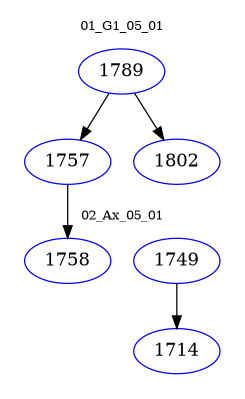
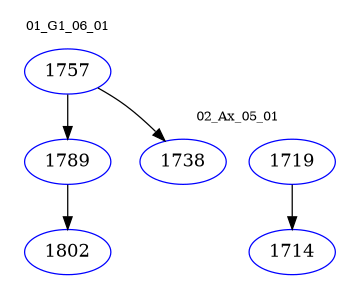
(122, 27) -> (68, 27)
(98, 111) -> (68, 110)
(68, 261) -> (183, 162)
(177, 261) -> (292, 162)
